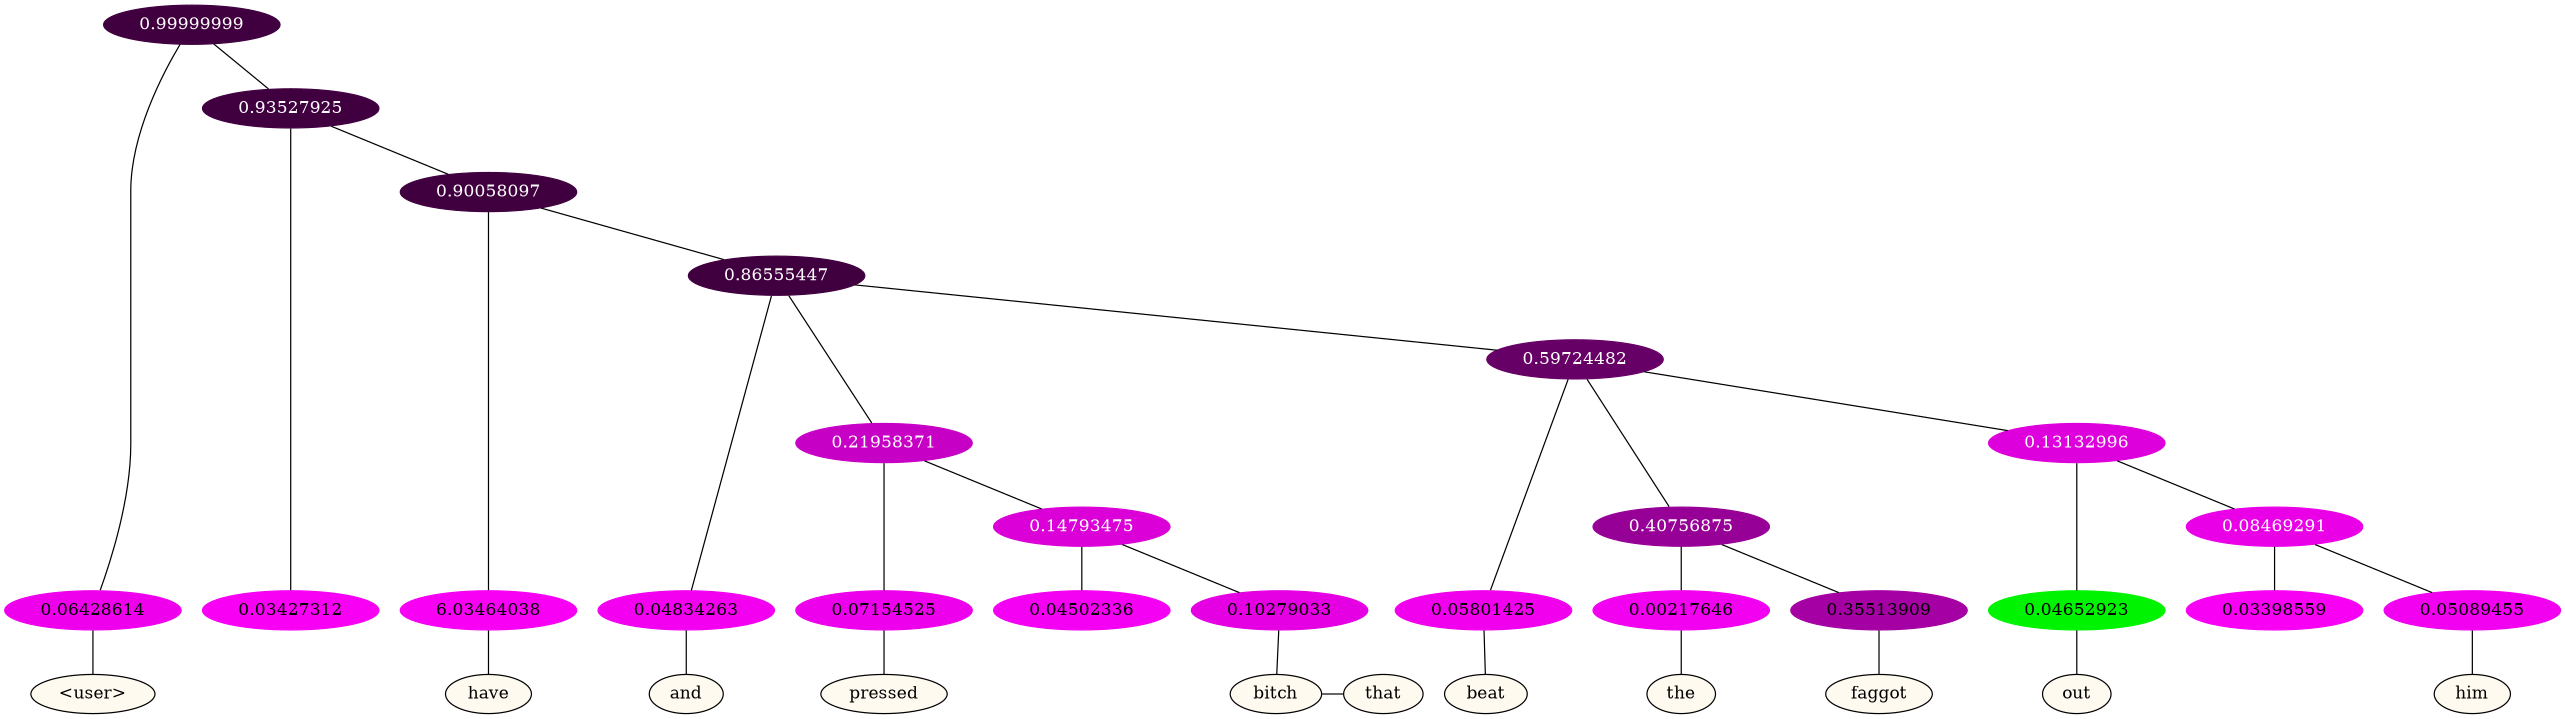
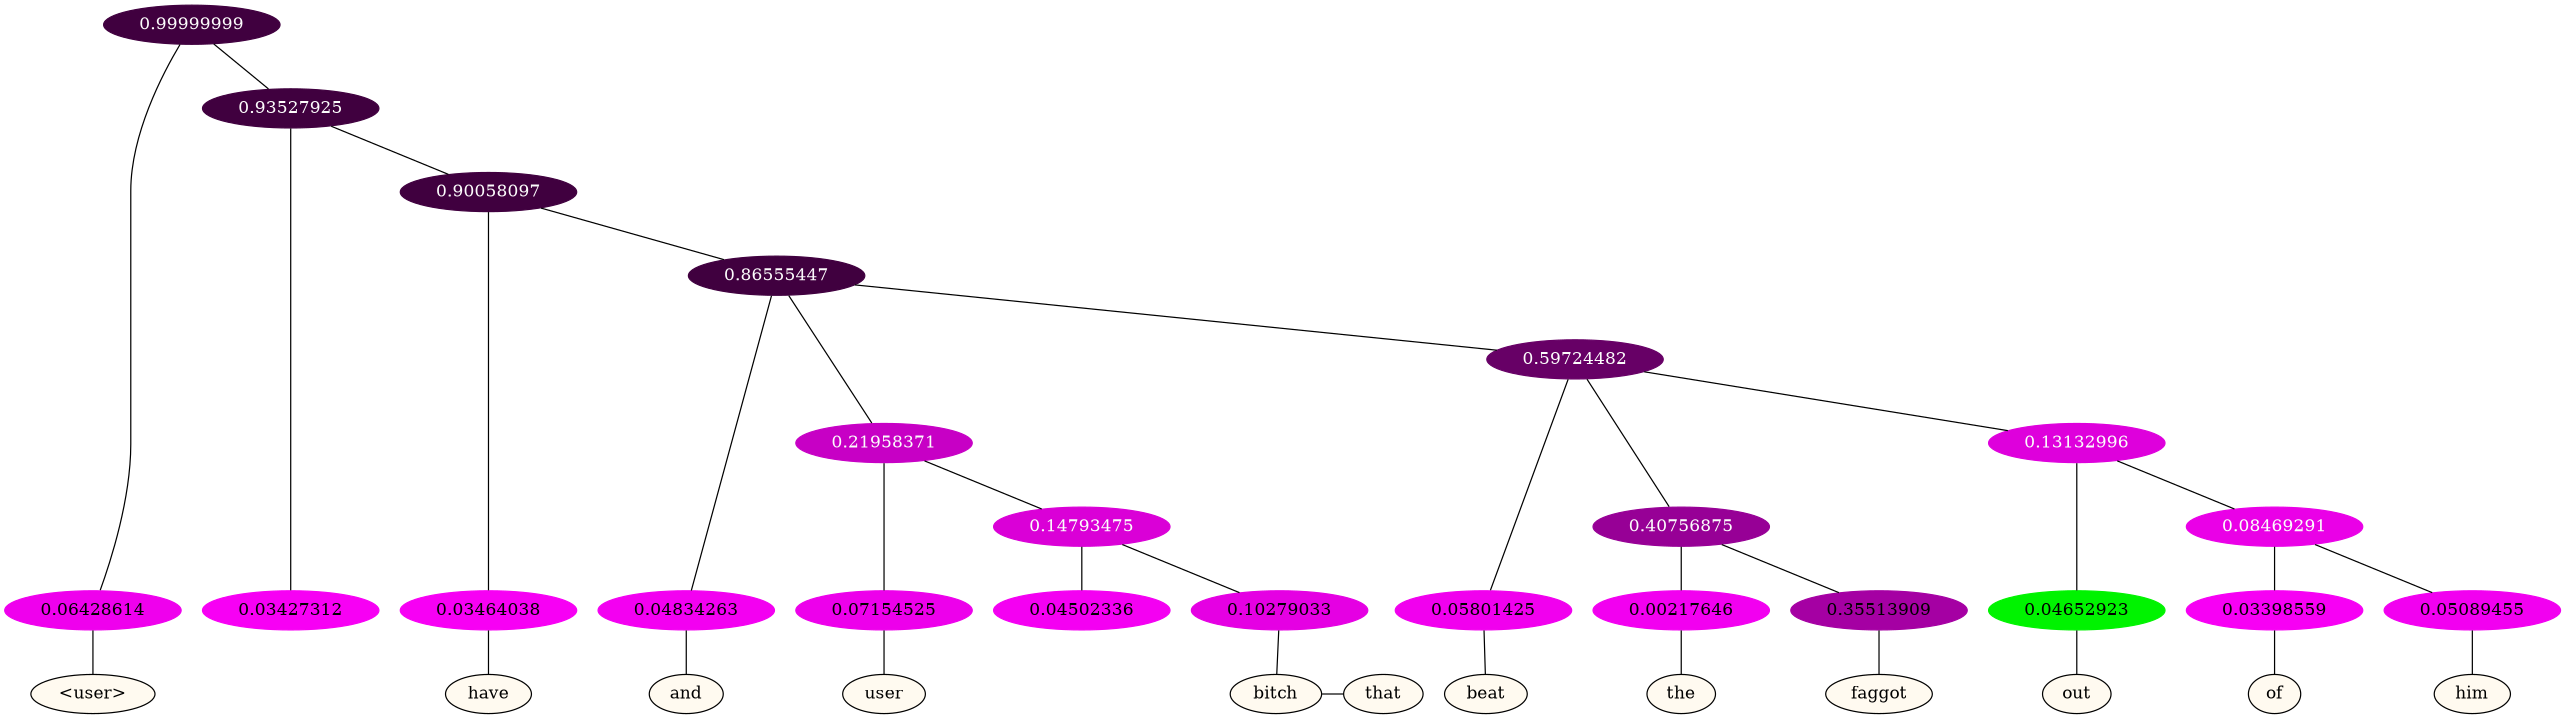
(488, 610) -> (488, 610)
(884, 694) -> (884, 694)
none -> (2275, 694)
